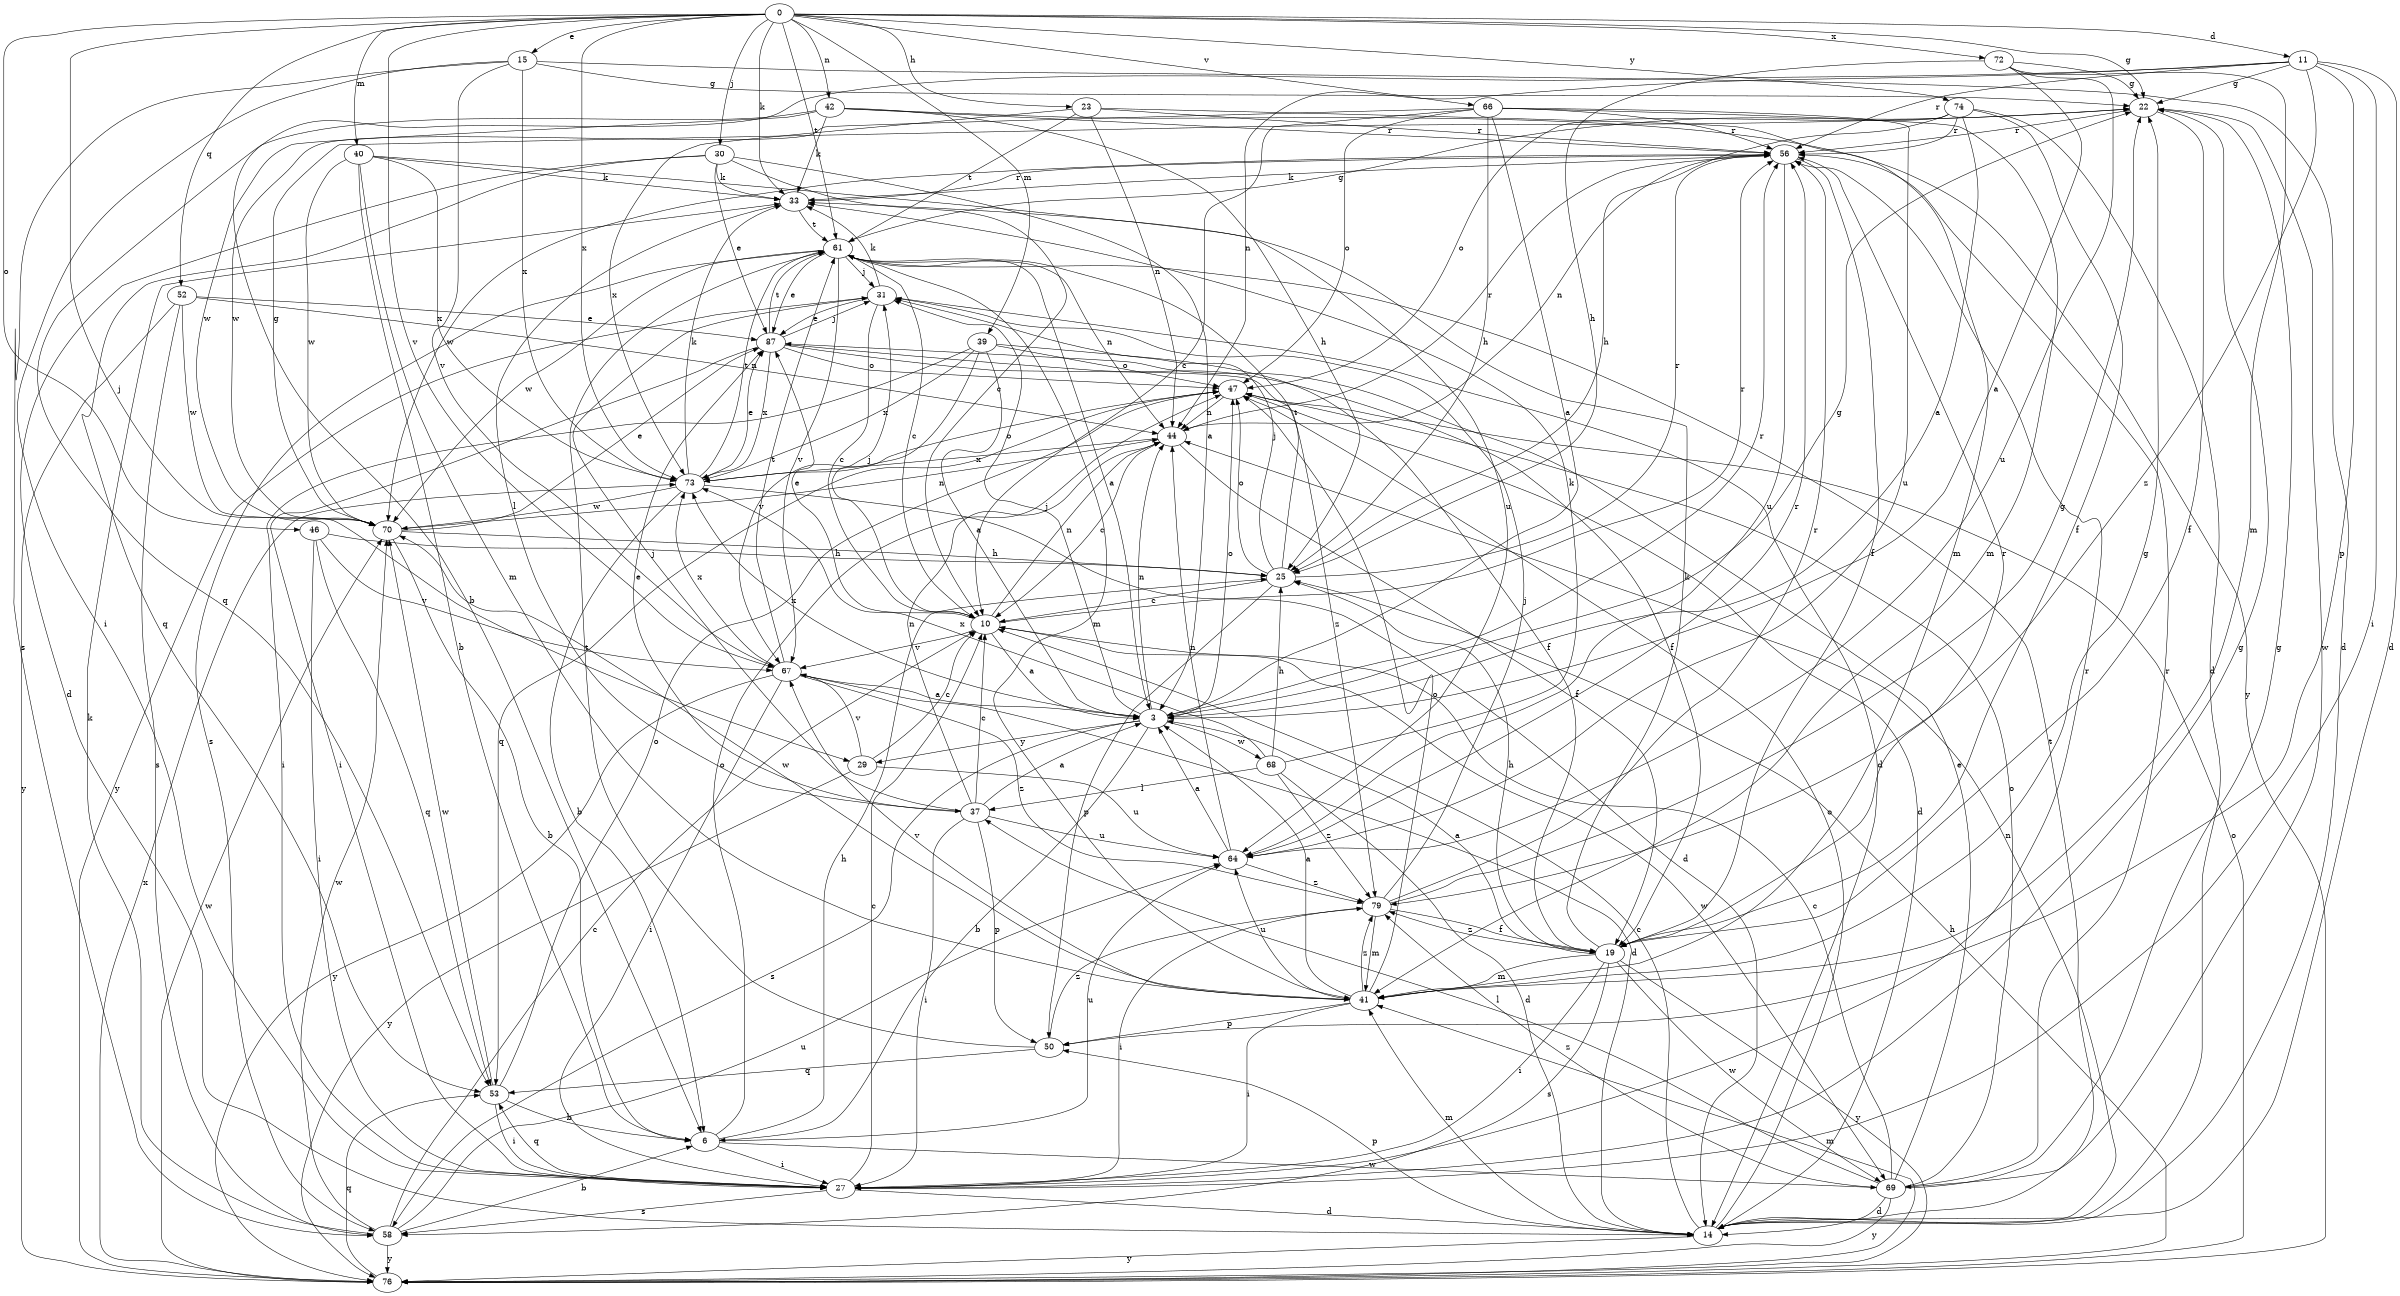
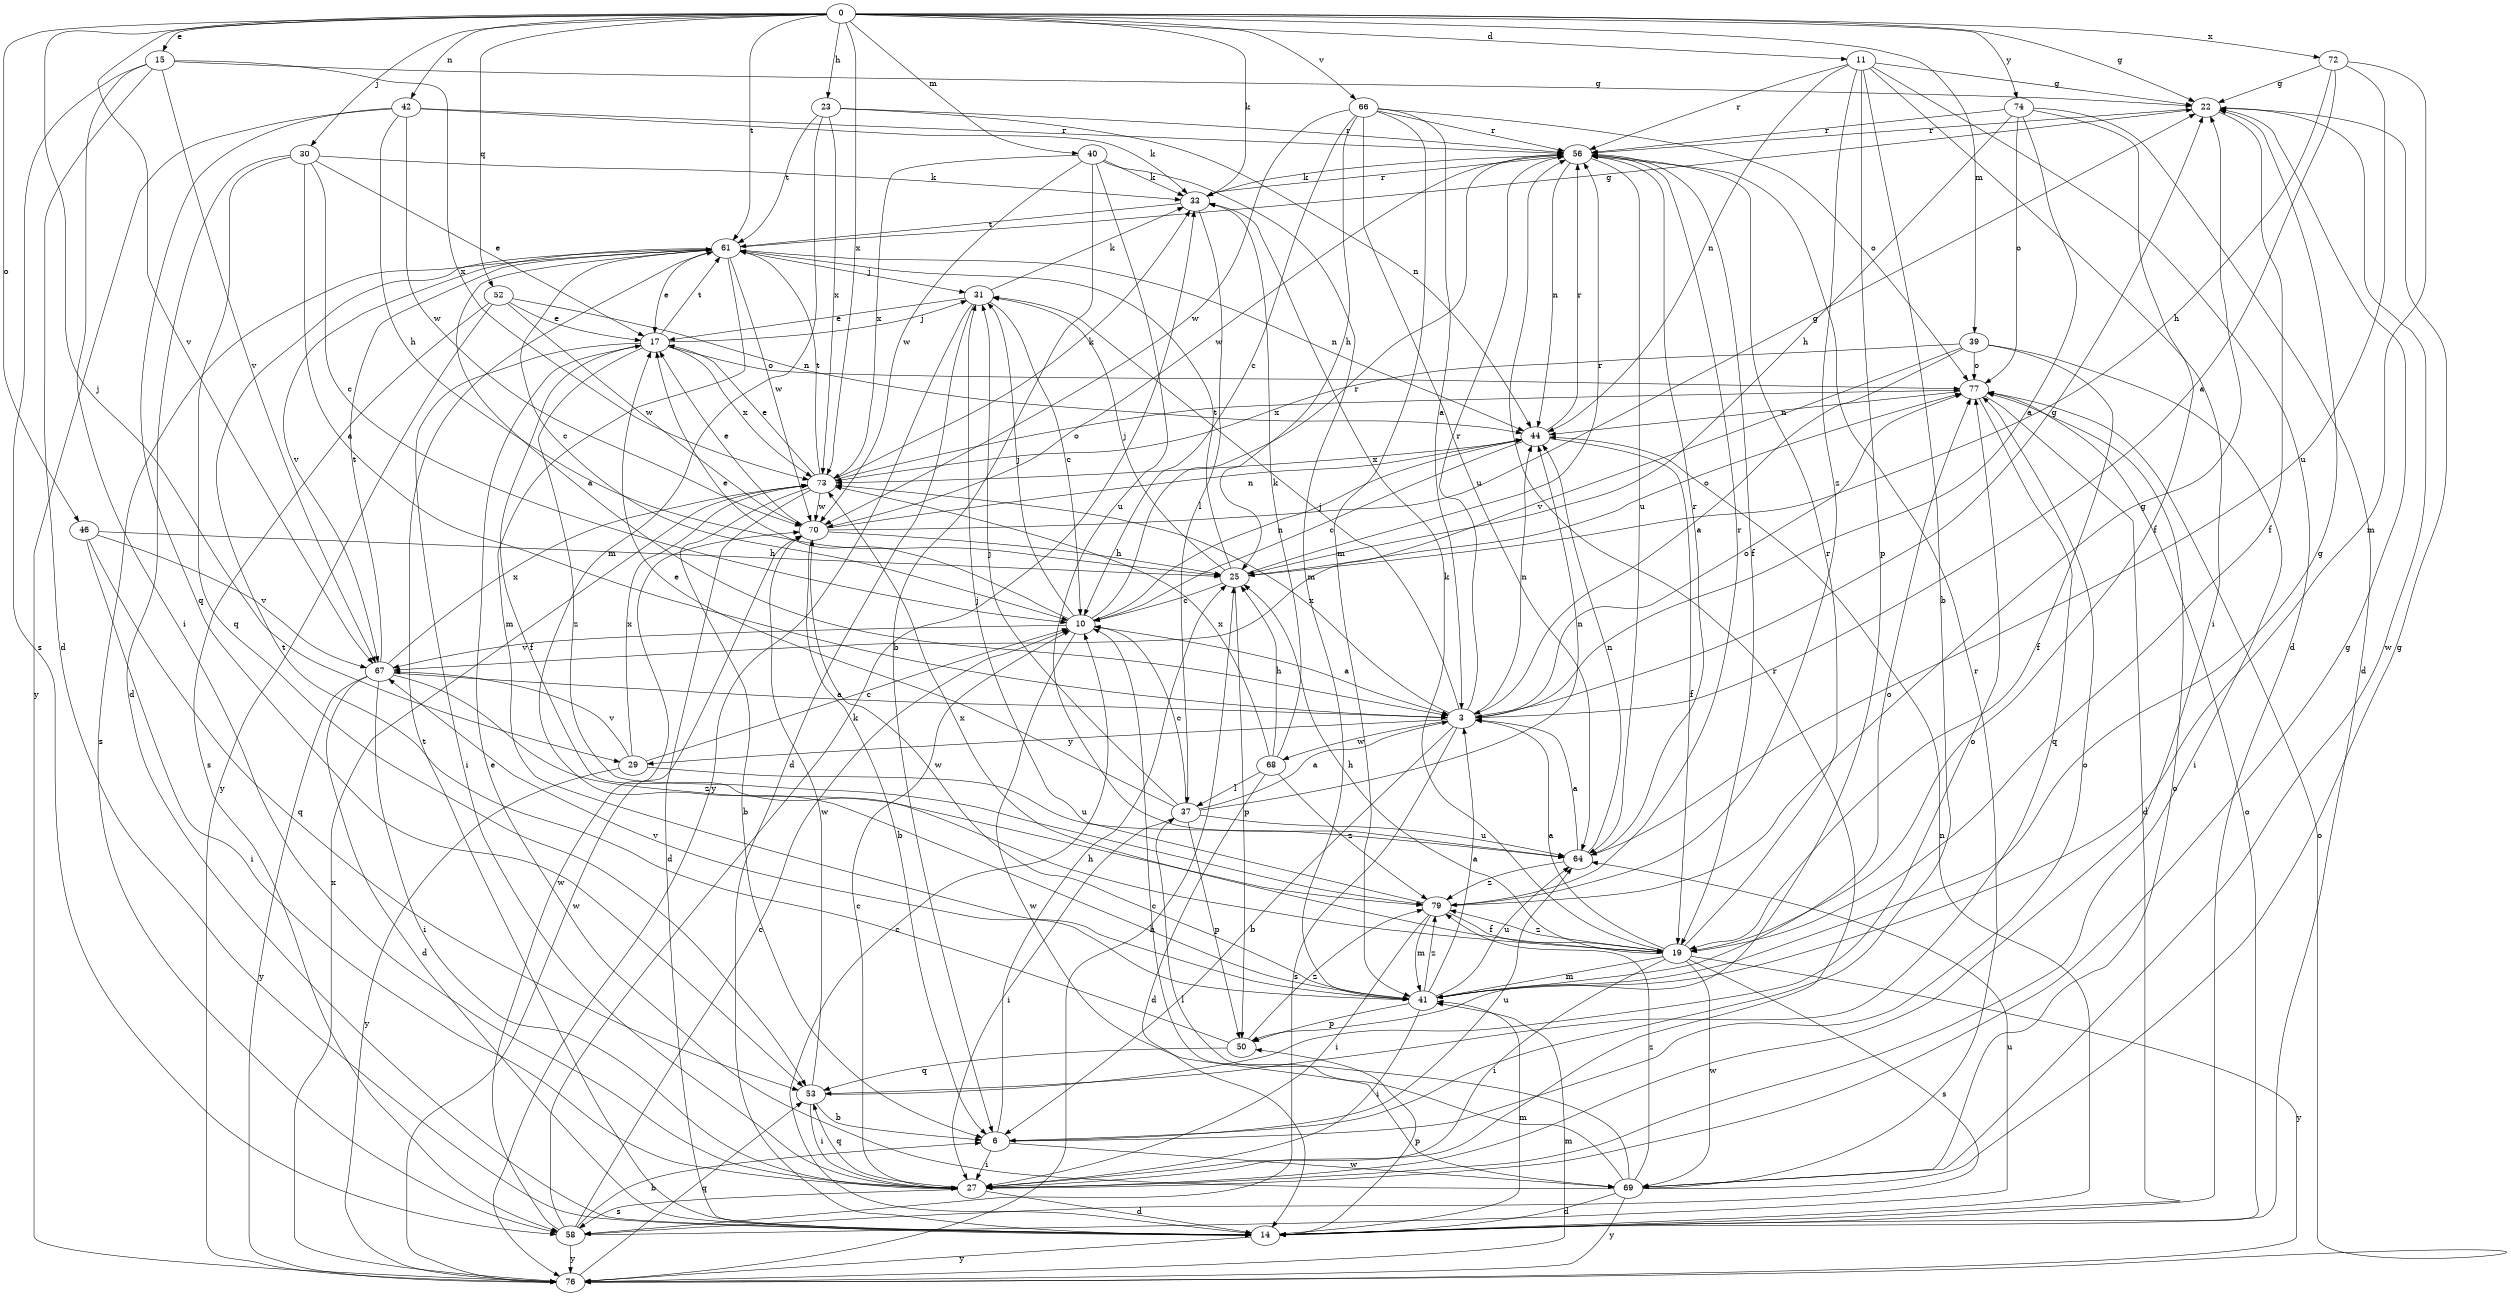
(771, 343) -> (655, 343)
(1233, 390) -> (1974, 390)
none -> (638, 569)
none -> (1082, 841)
